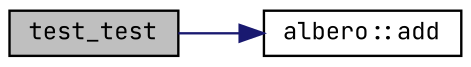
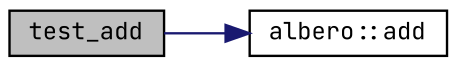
(94, 33) -> (87, 33)
